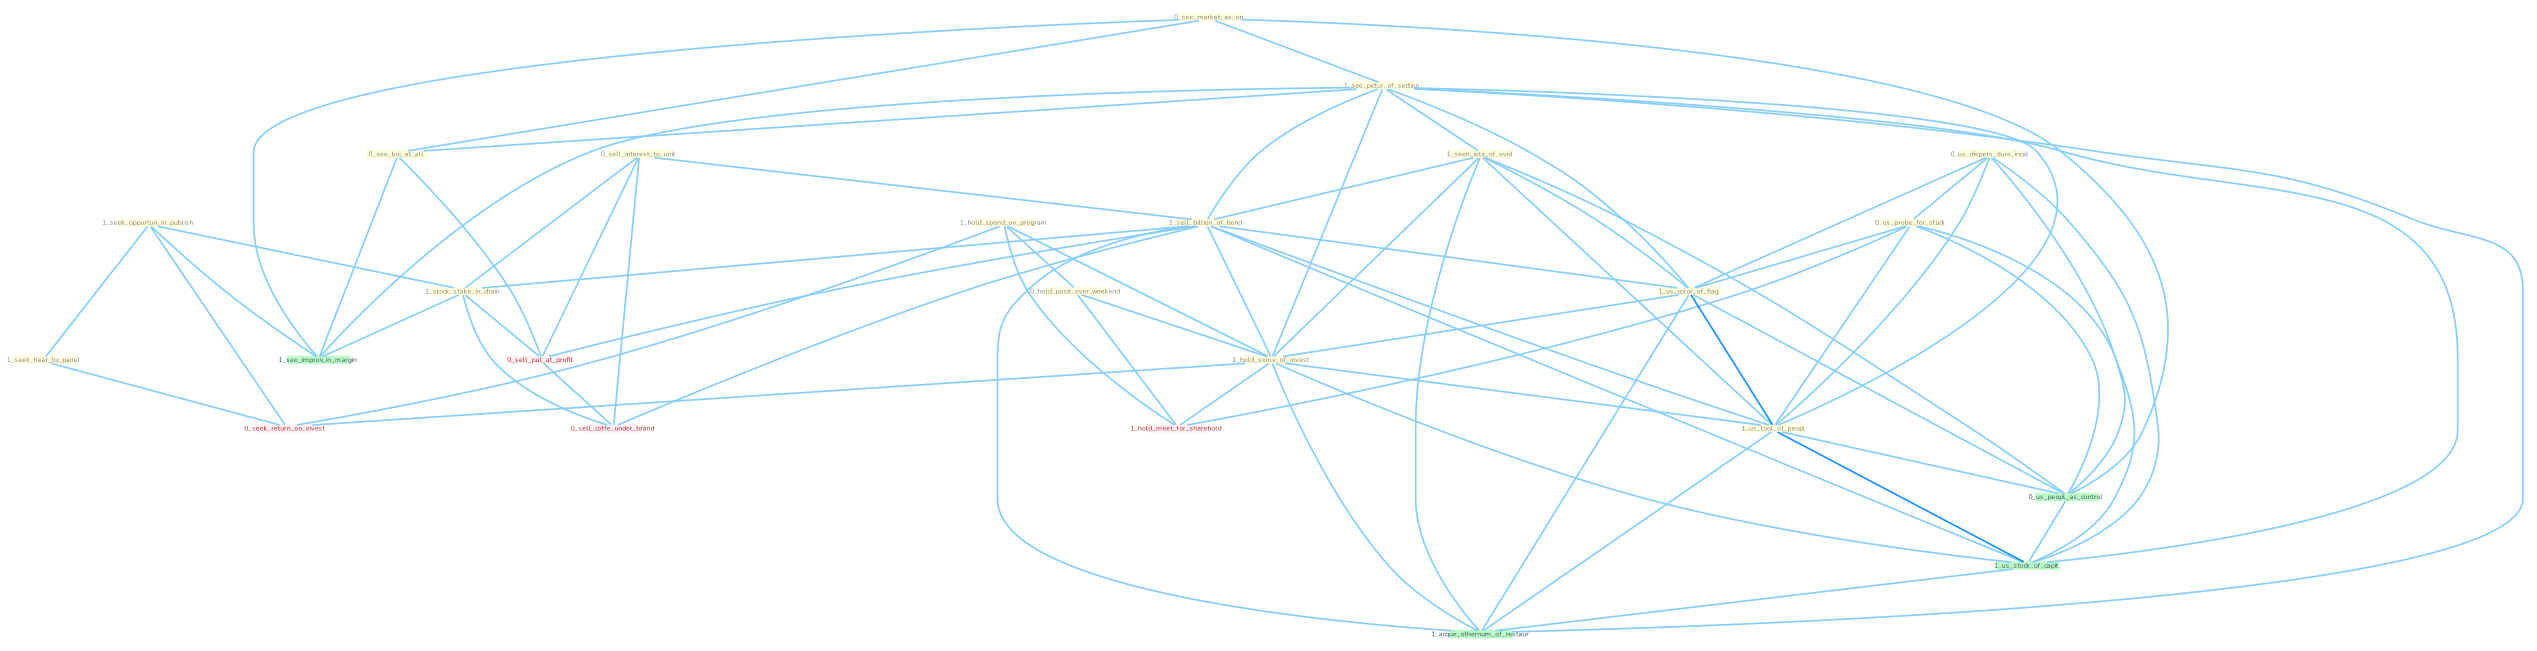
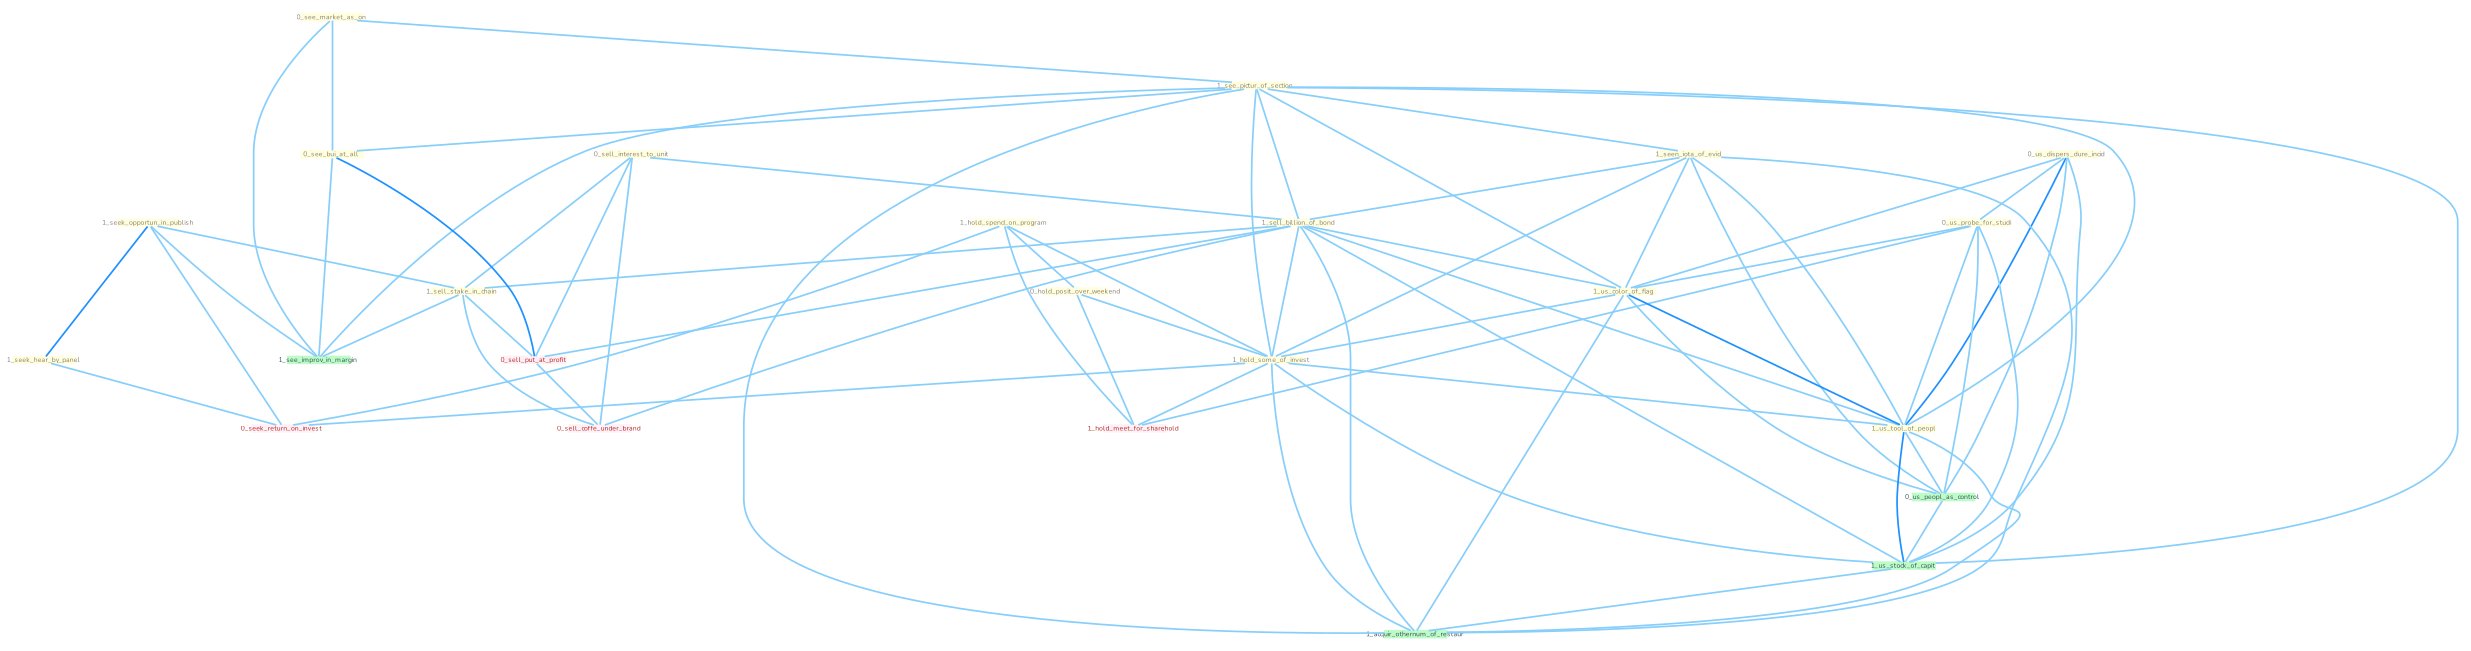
(1864, 80) -> none
(481, 249) -> (465, 241)
(97, 291) -> (97, 291)
(463, 291) -> (463, 291)
(1899, 304) -> (1989, 303)
